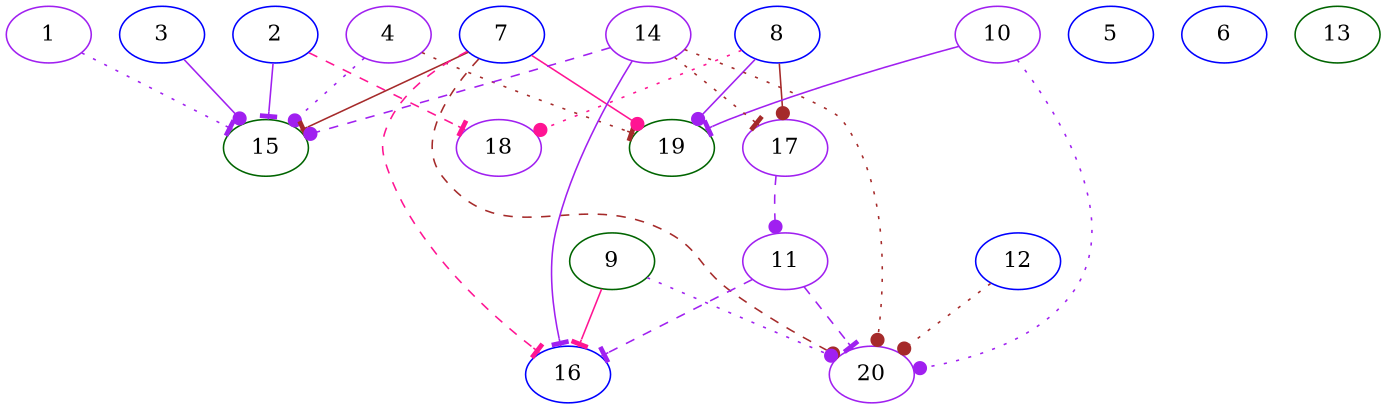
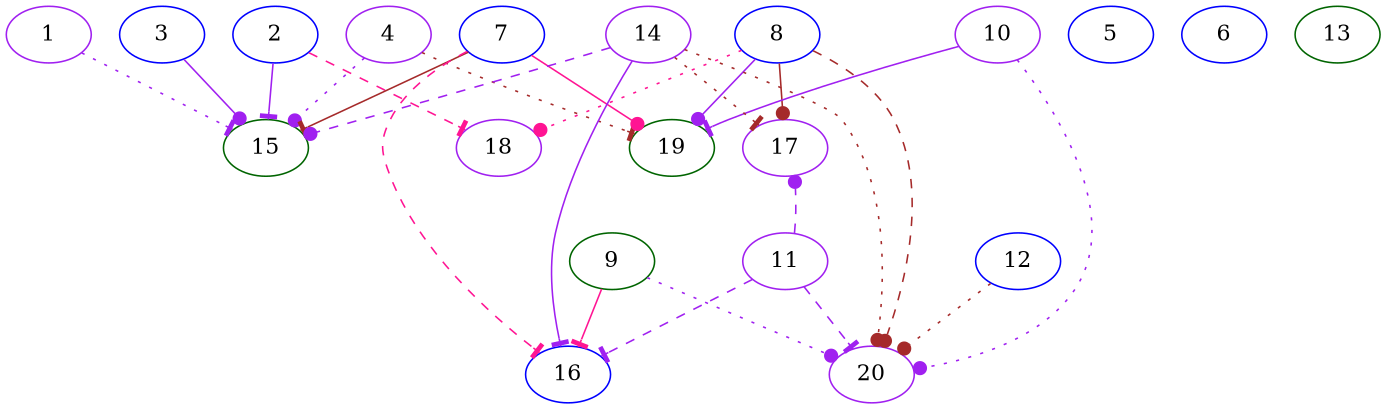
(775, 198) -> (796, 211)
(583, 215) -> (910, 173)
